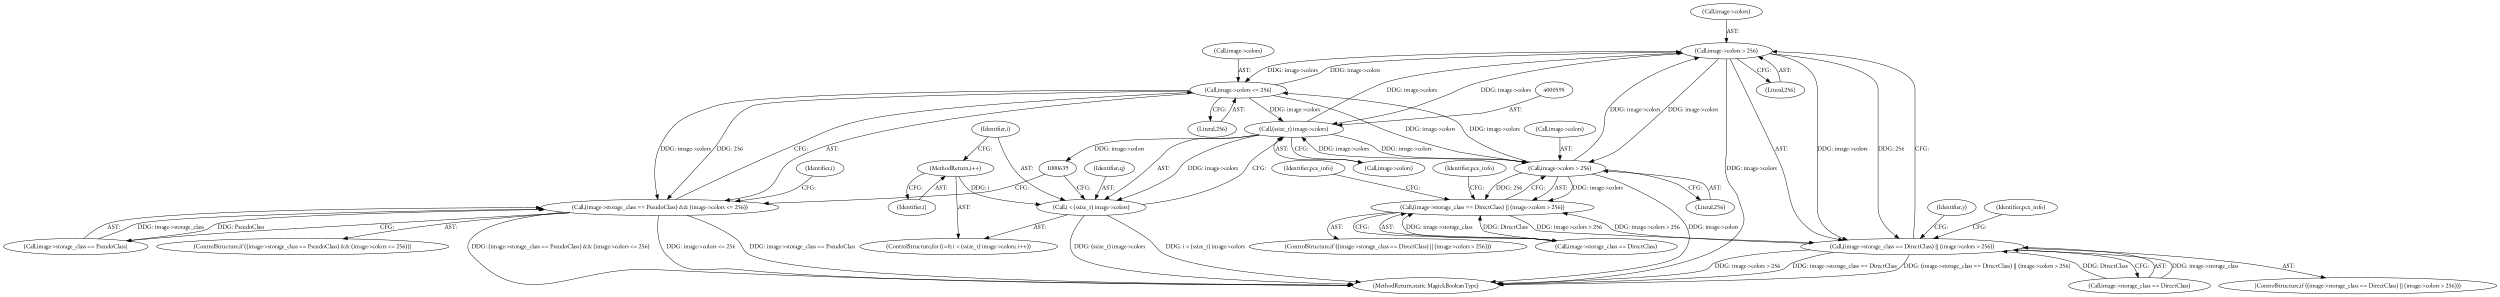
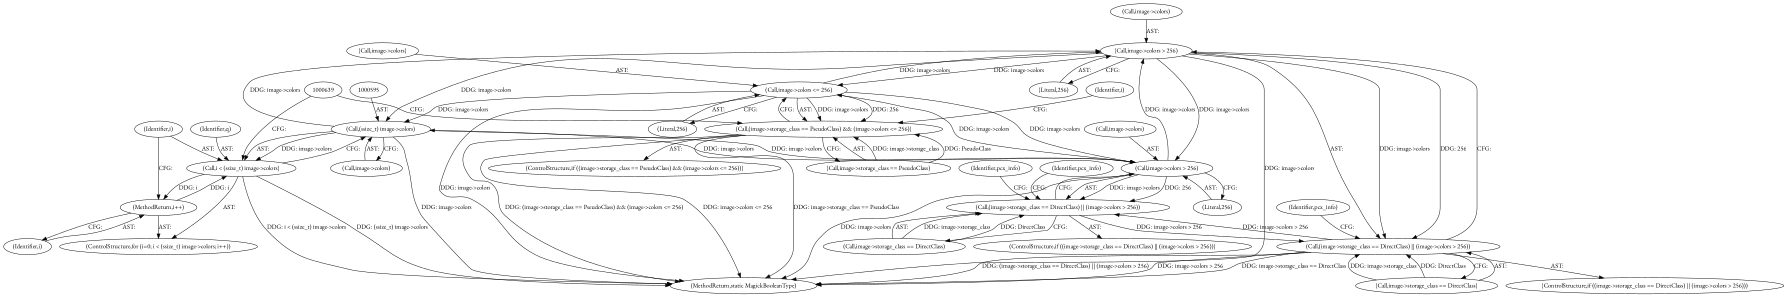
(1554, 90) -> (369, 90)
(1163, 139) -> (490, 274)
none -> (459, 145)
none -> (184, 182)
(1952, 207) -> none
